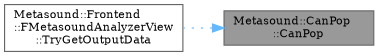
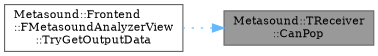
(299, 28) -> (299, 28)
